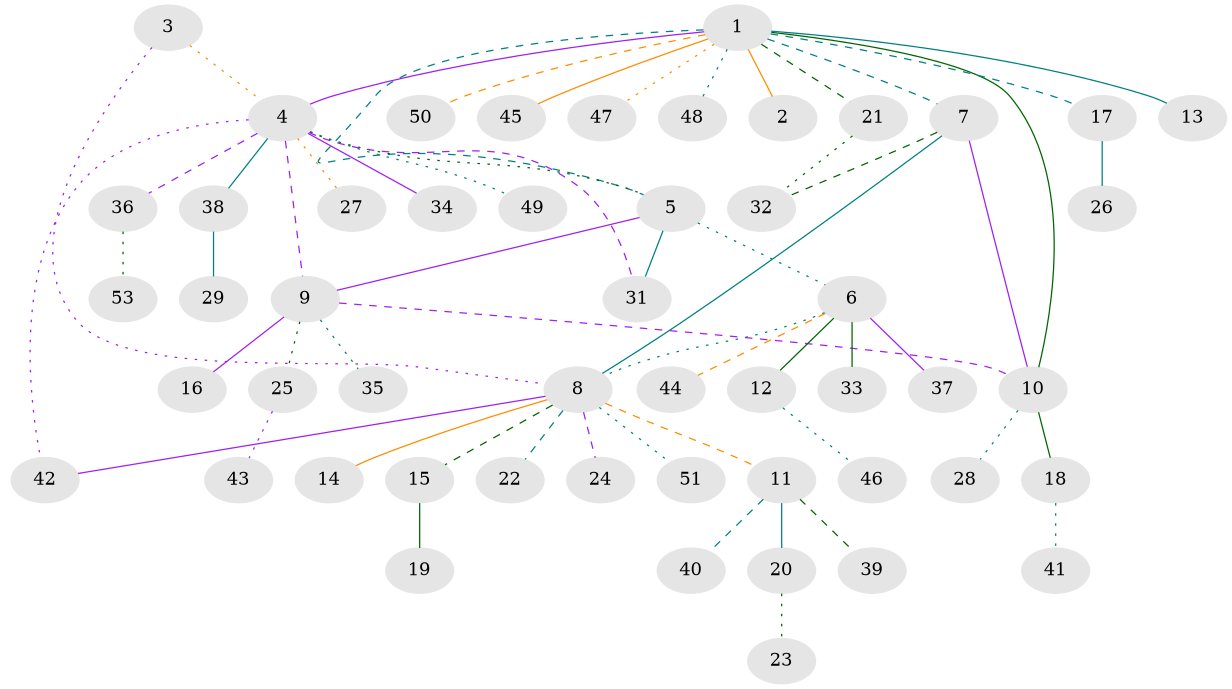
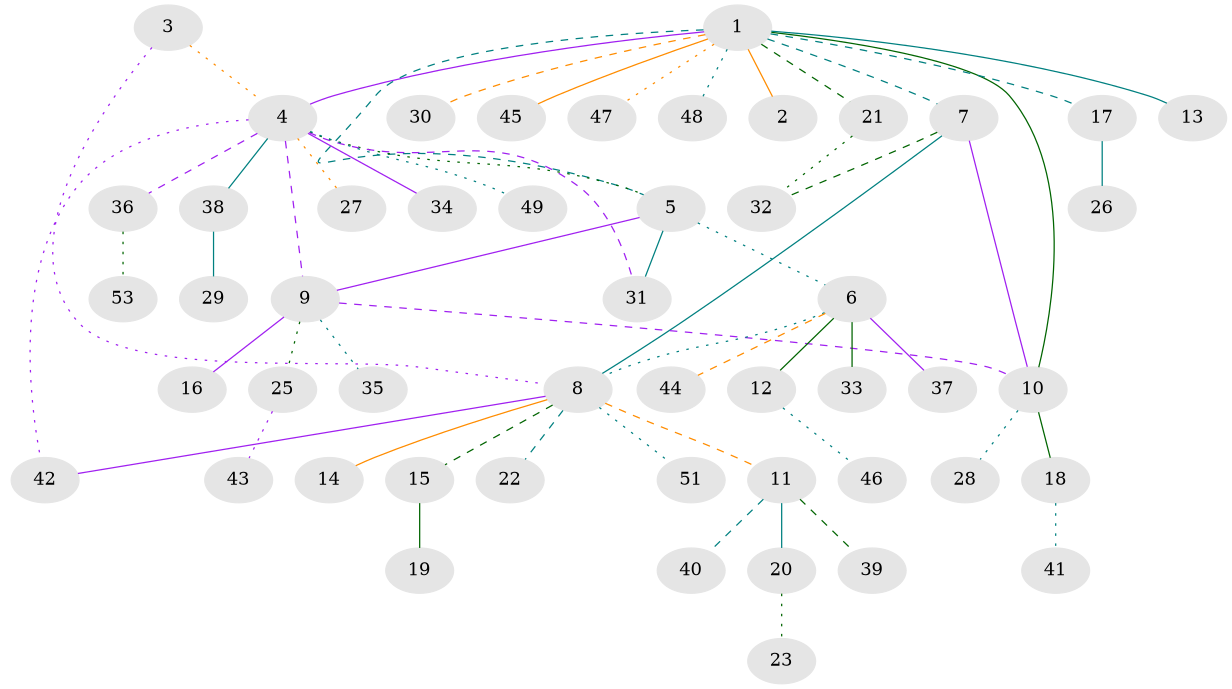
(421, 118) -> (421, 118)
(601, 480) -> none
